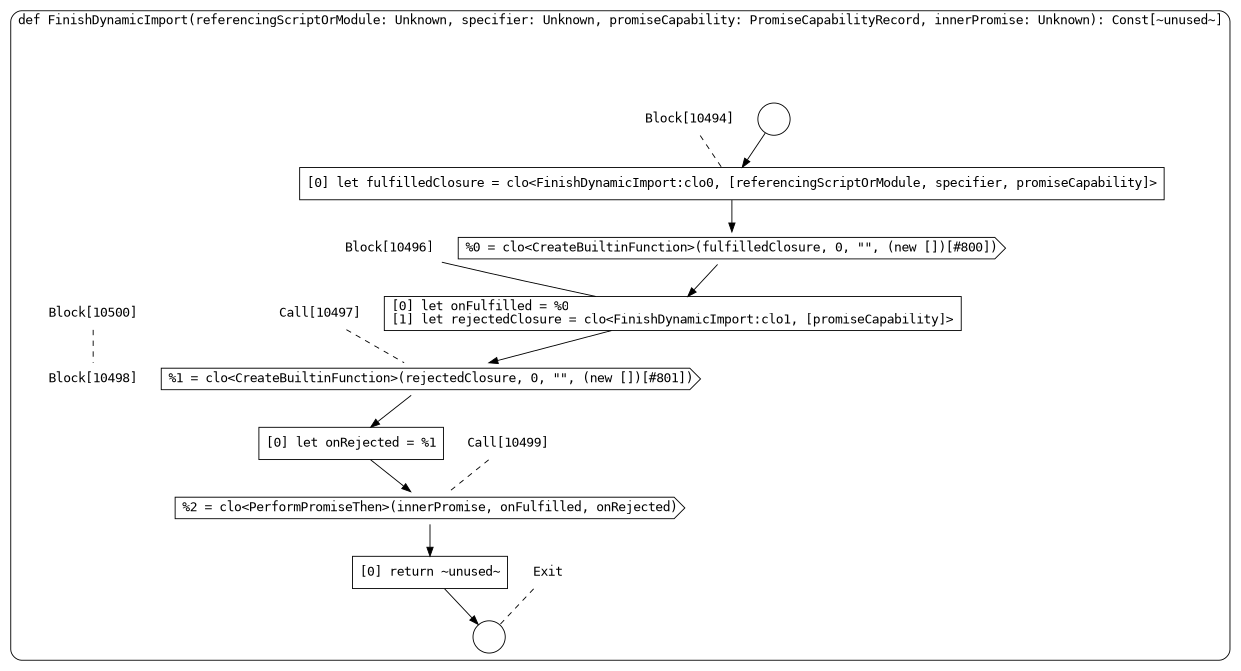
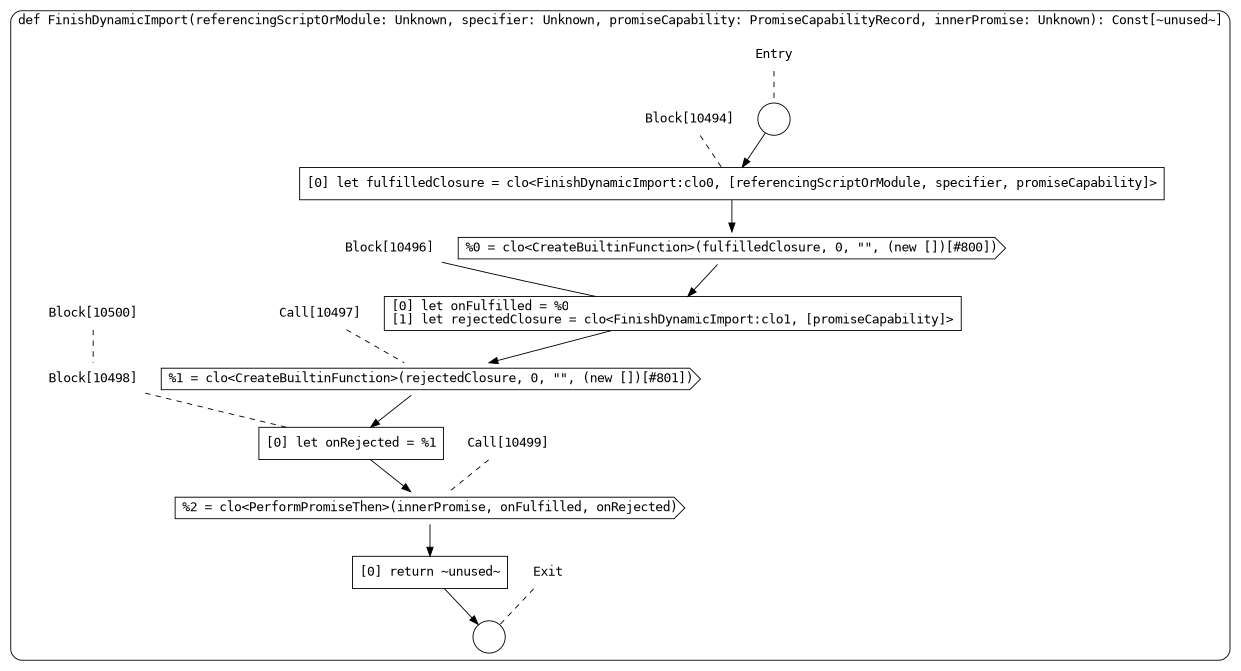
none -> (774, 55)
none -> (216, 410)
